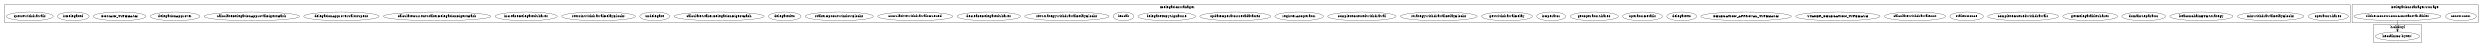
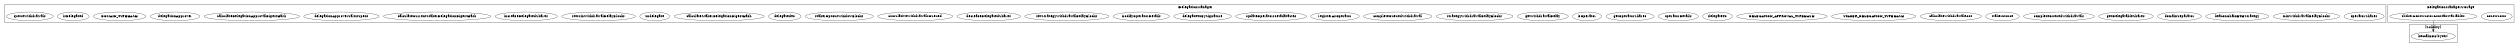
(1124, 16) -> (1141, 16)
